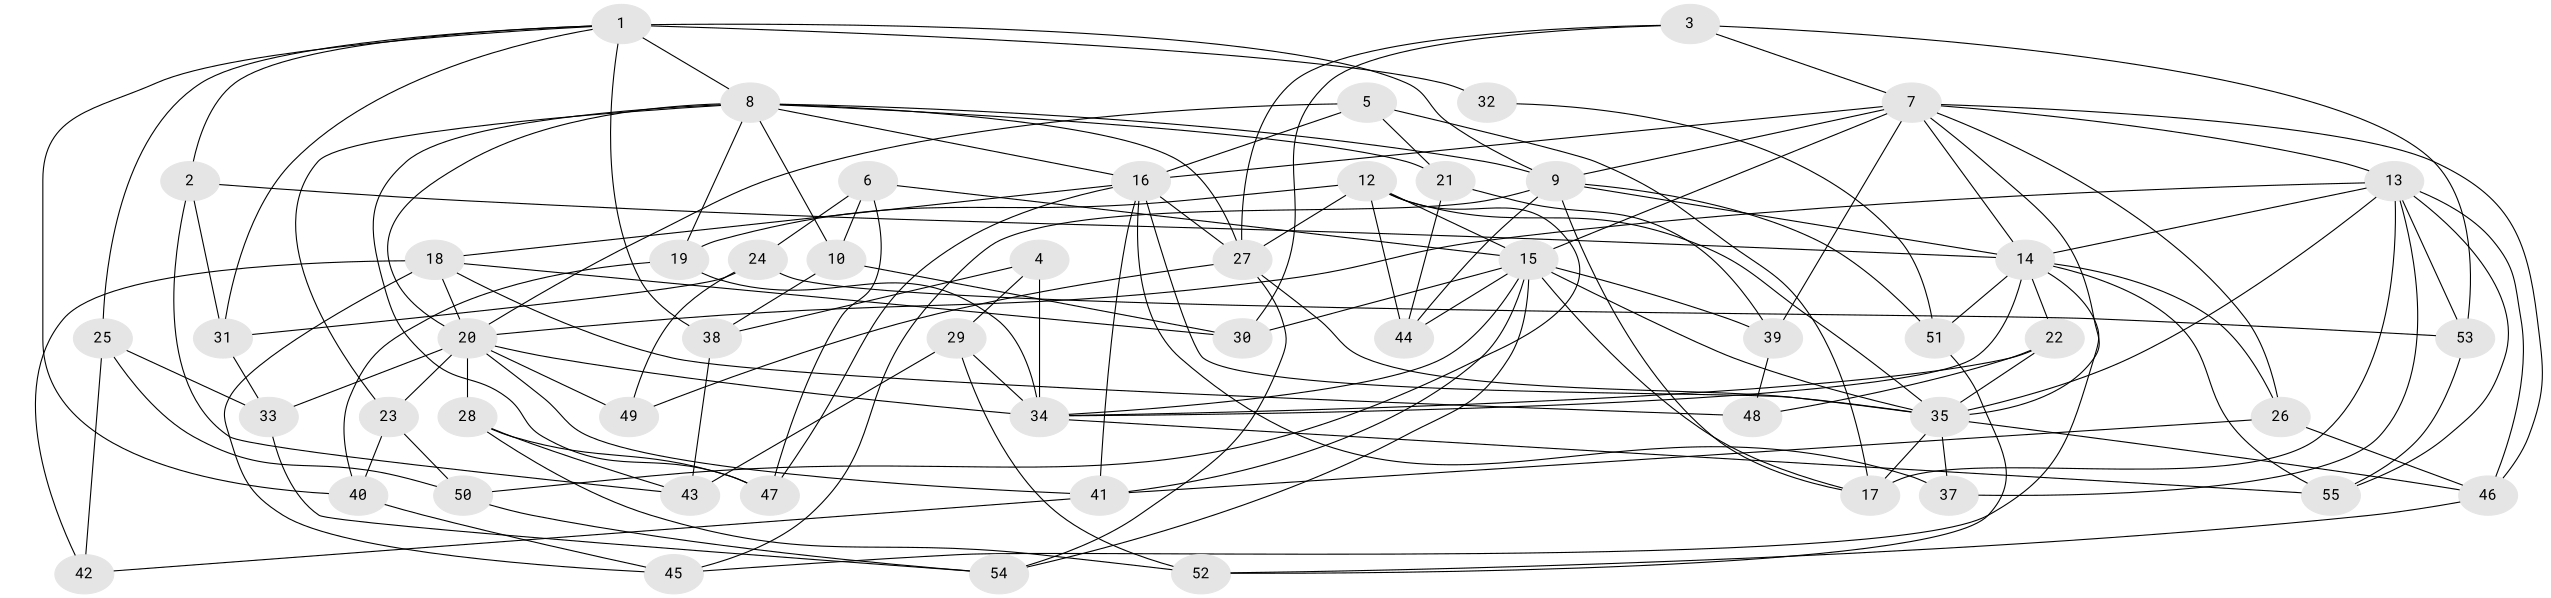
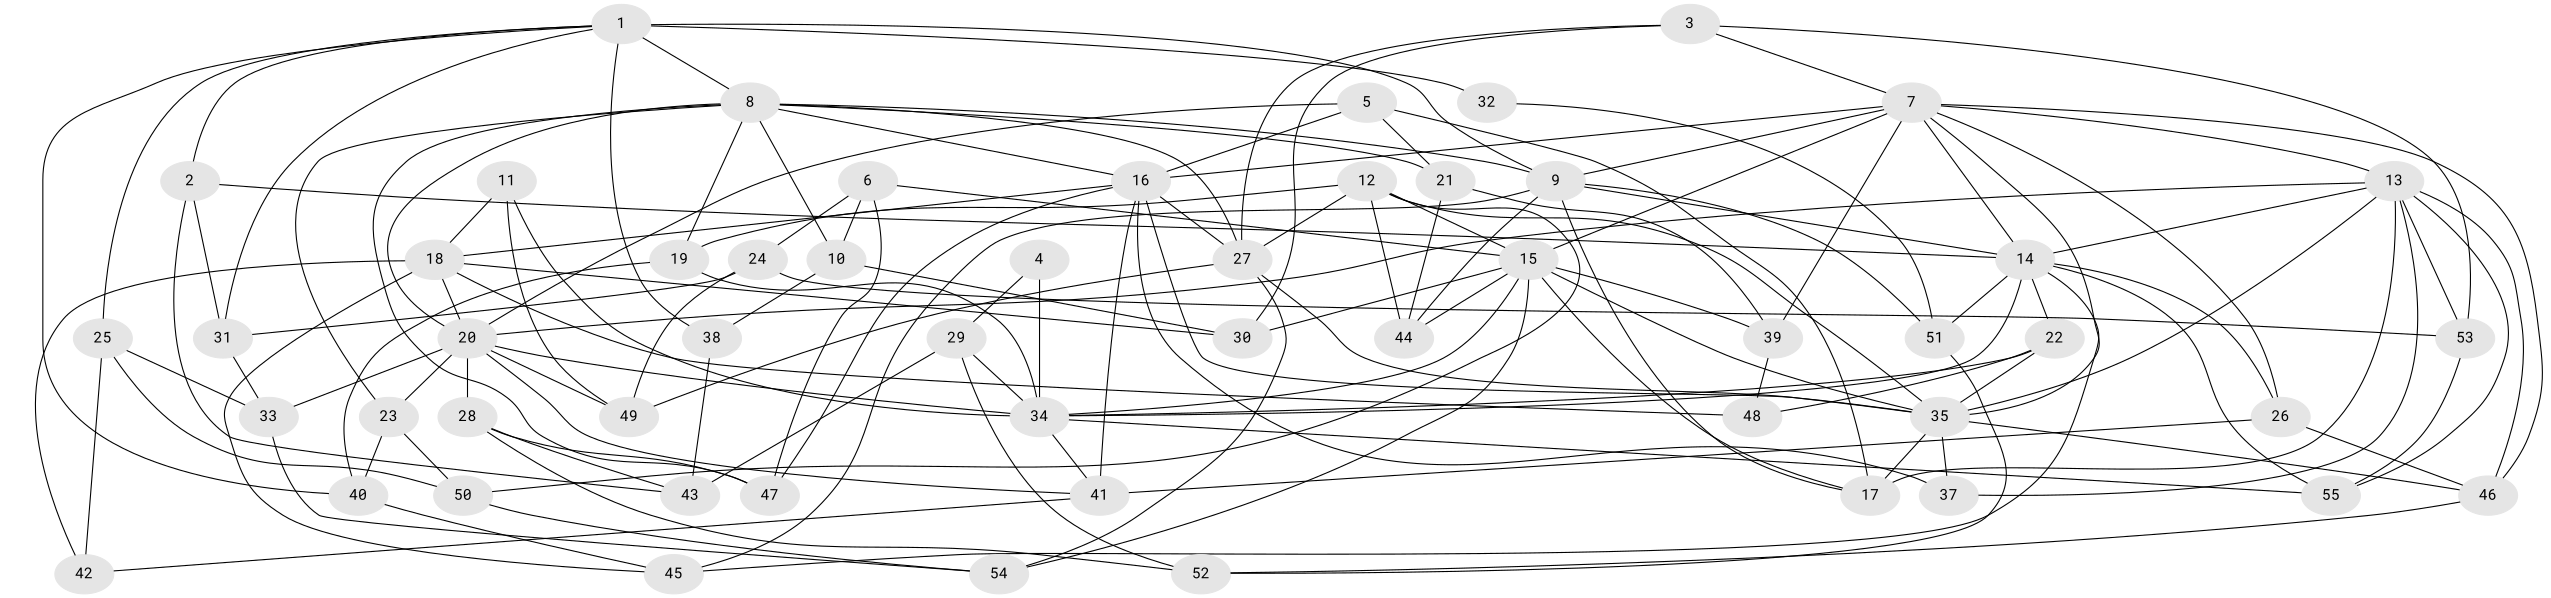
none -> (507, 181)
(876, 299) -> none
(1367, 428) -> (1070, 456)
